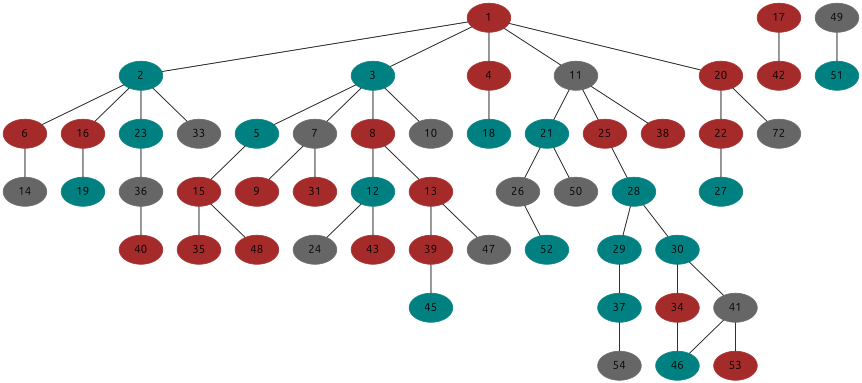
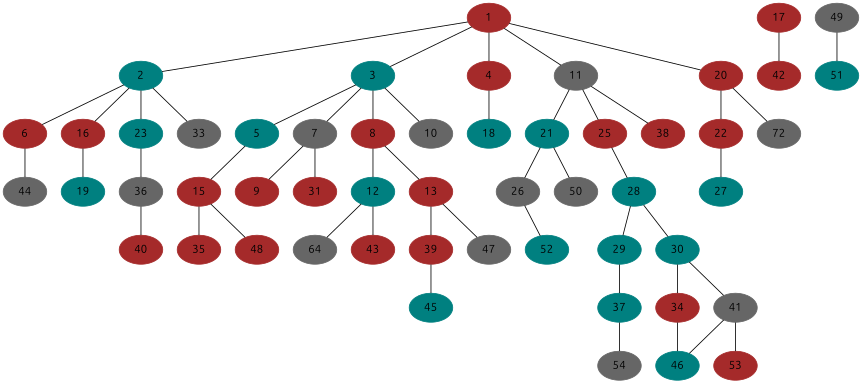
(25, 192) -> (25, 192)
(315, 250) -> (315, 250)
